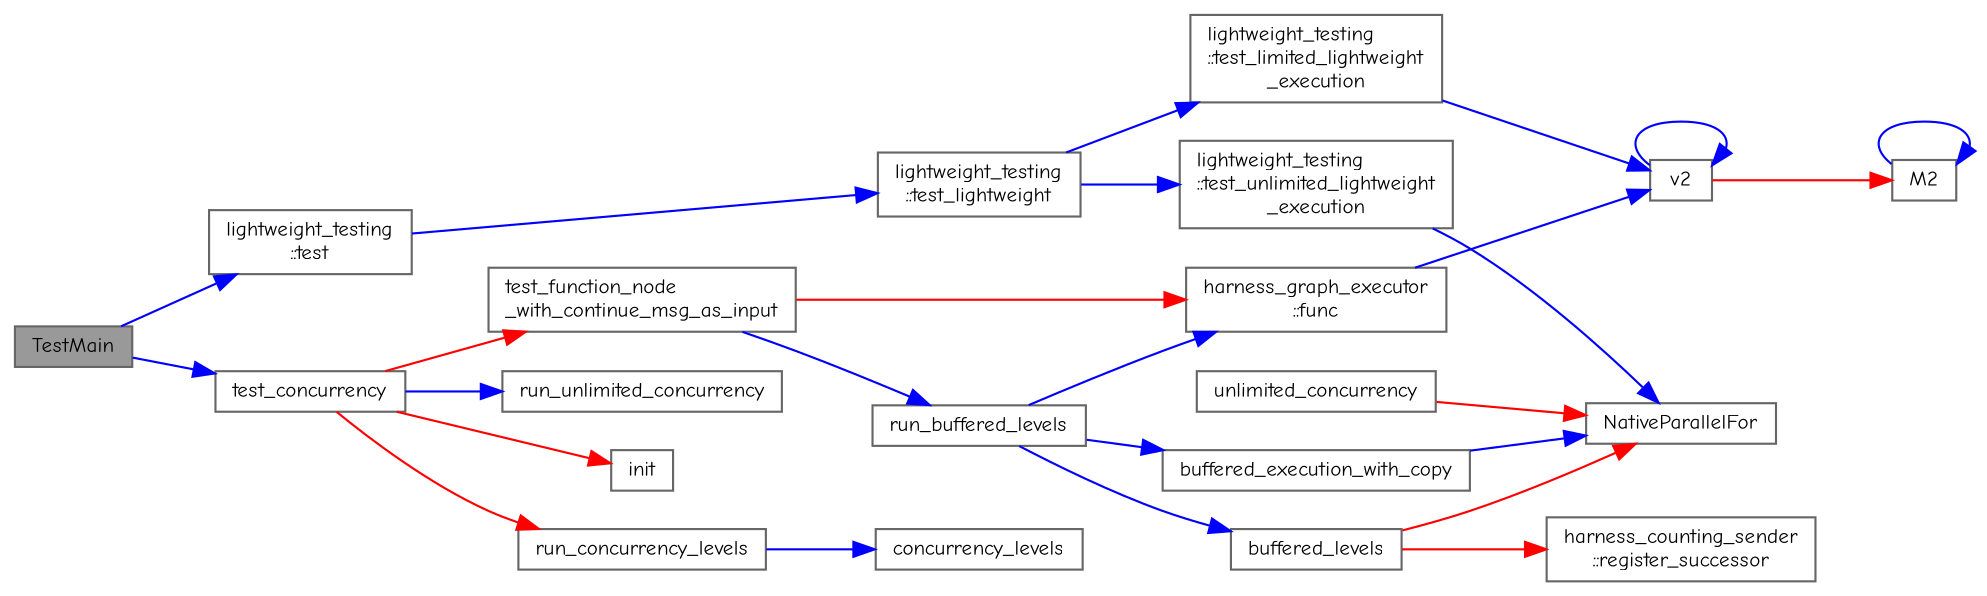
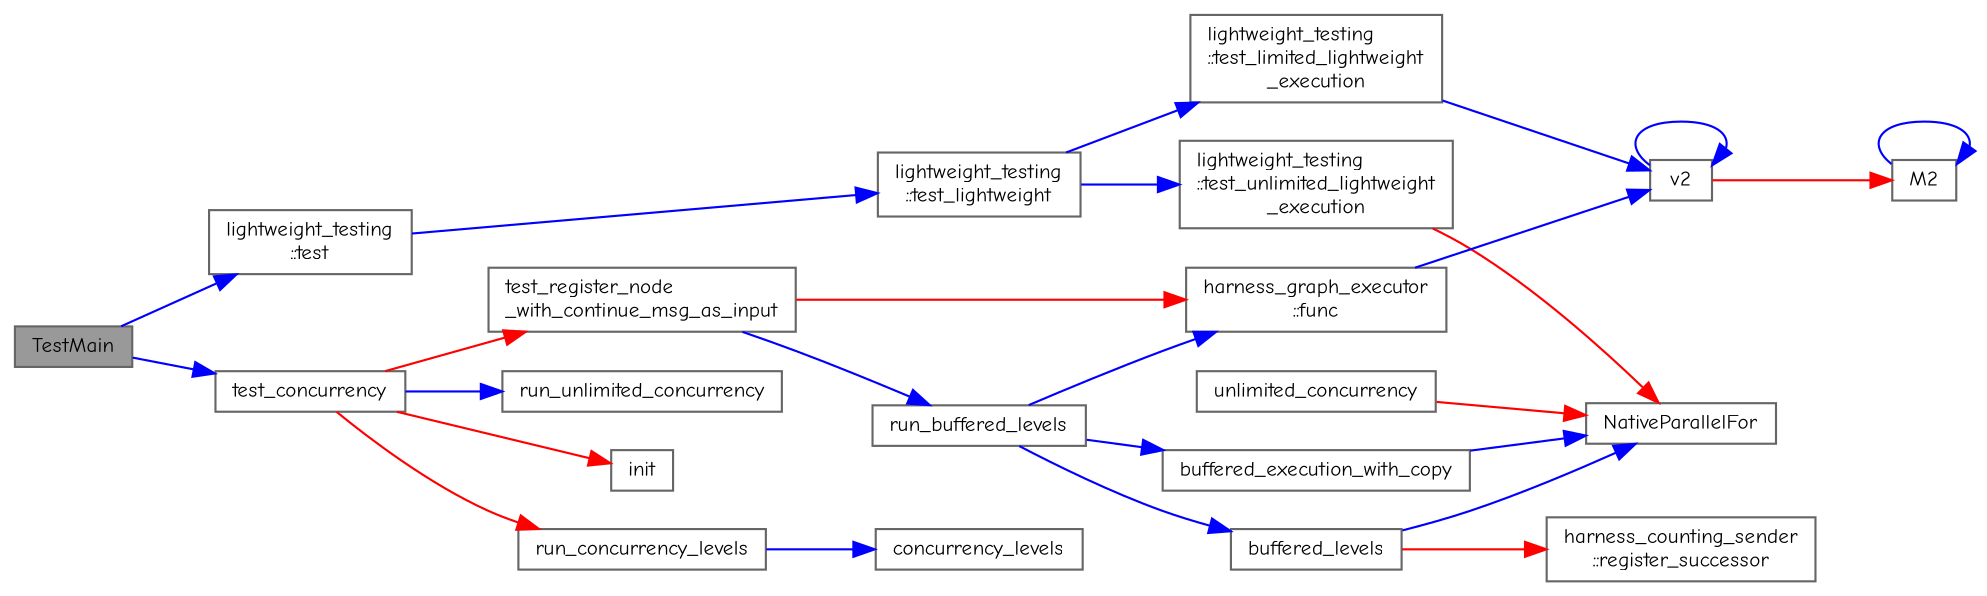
(642, 300) -> (642, 300)
(1543, 300) -> (1543, 300)
(1511, 496) -> (1511, 496)
